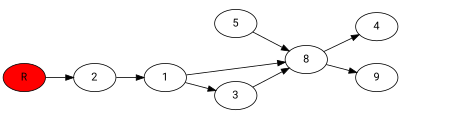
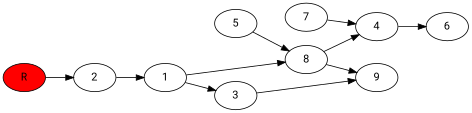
none -> (306, 17)
none -> (447, 27)
(268, 79) -> (302, 87)
